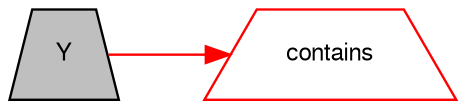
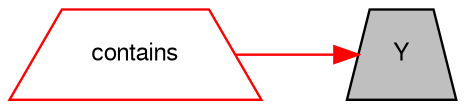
(157, 55) -> (285, 55)
